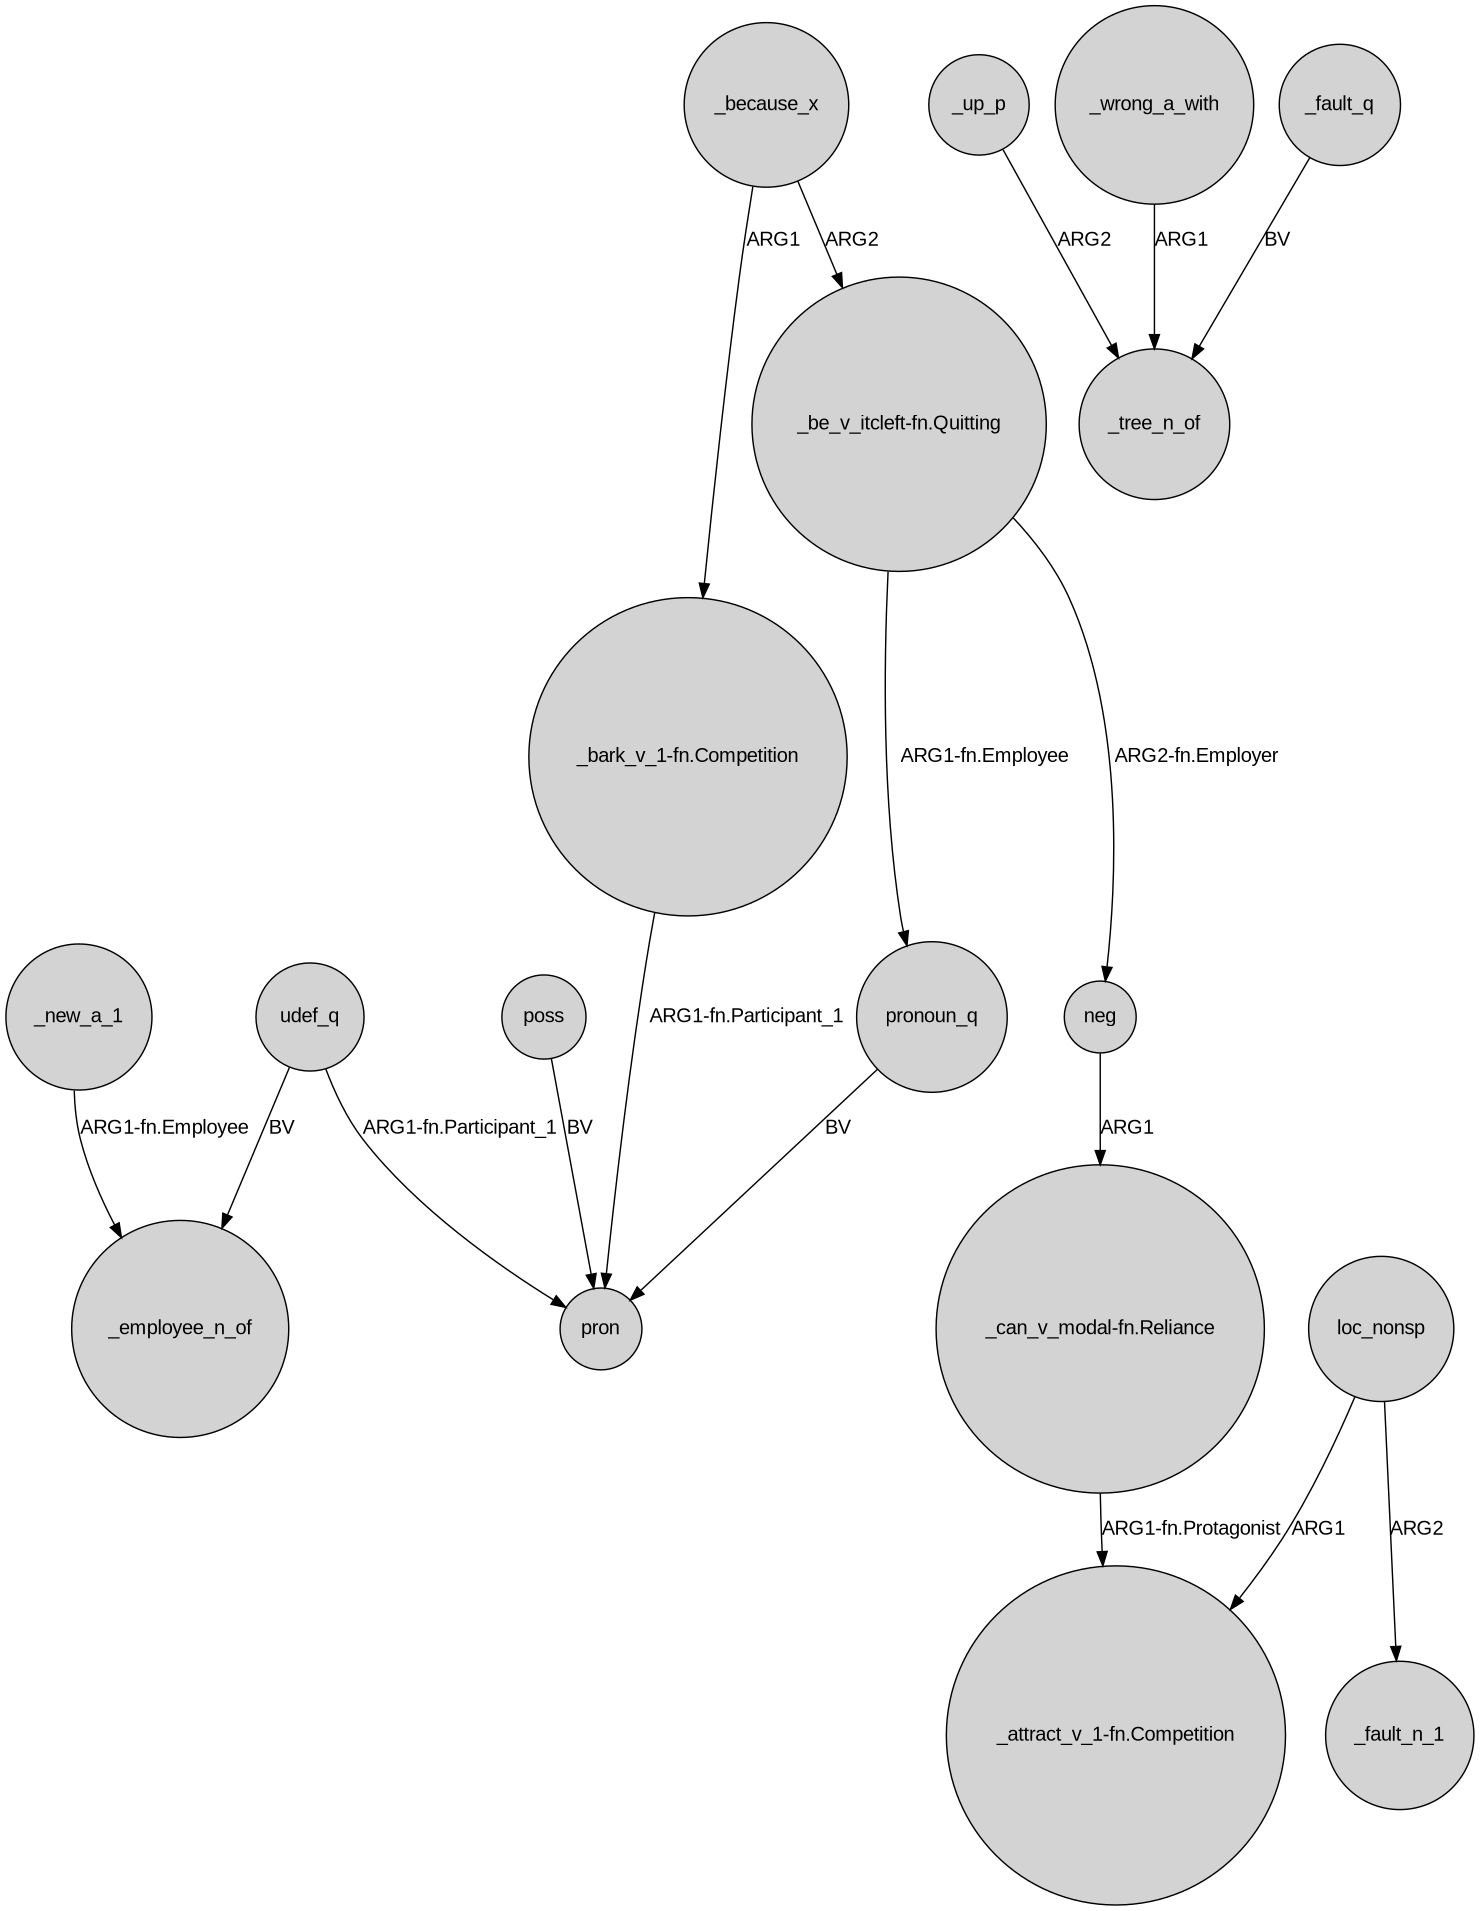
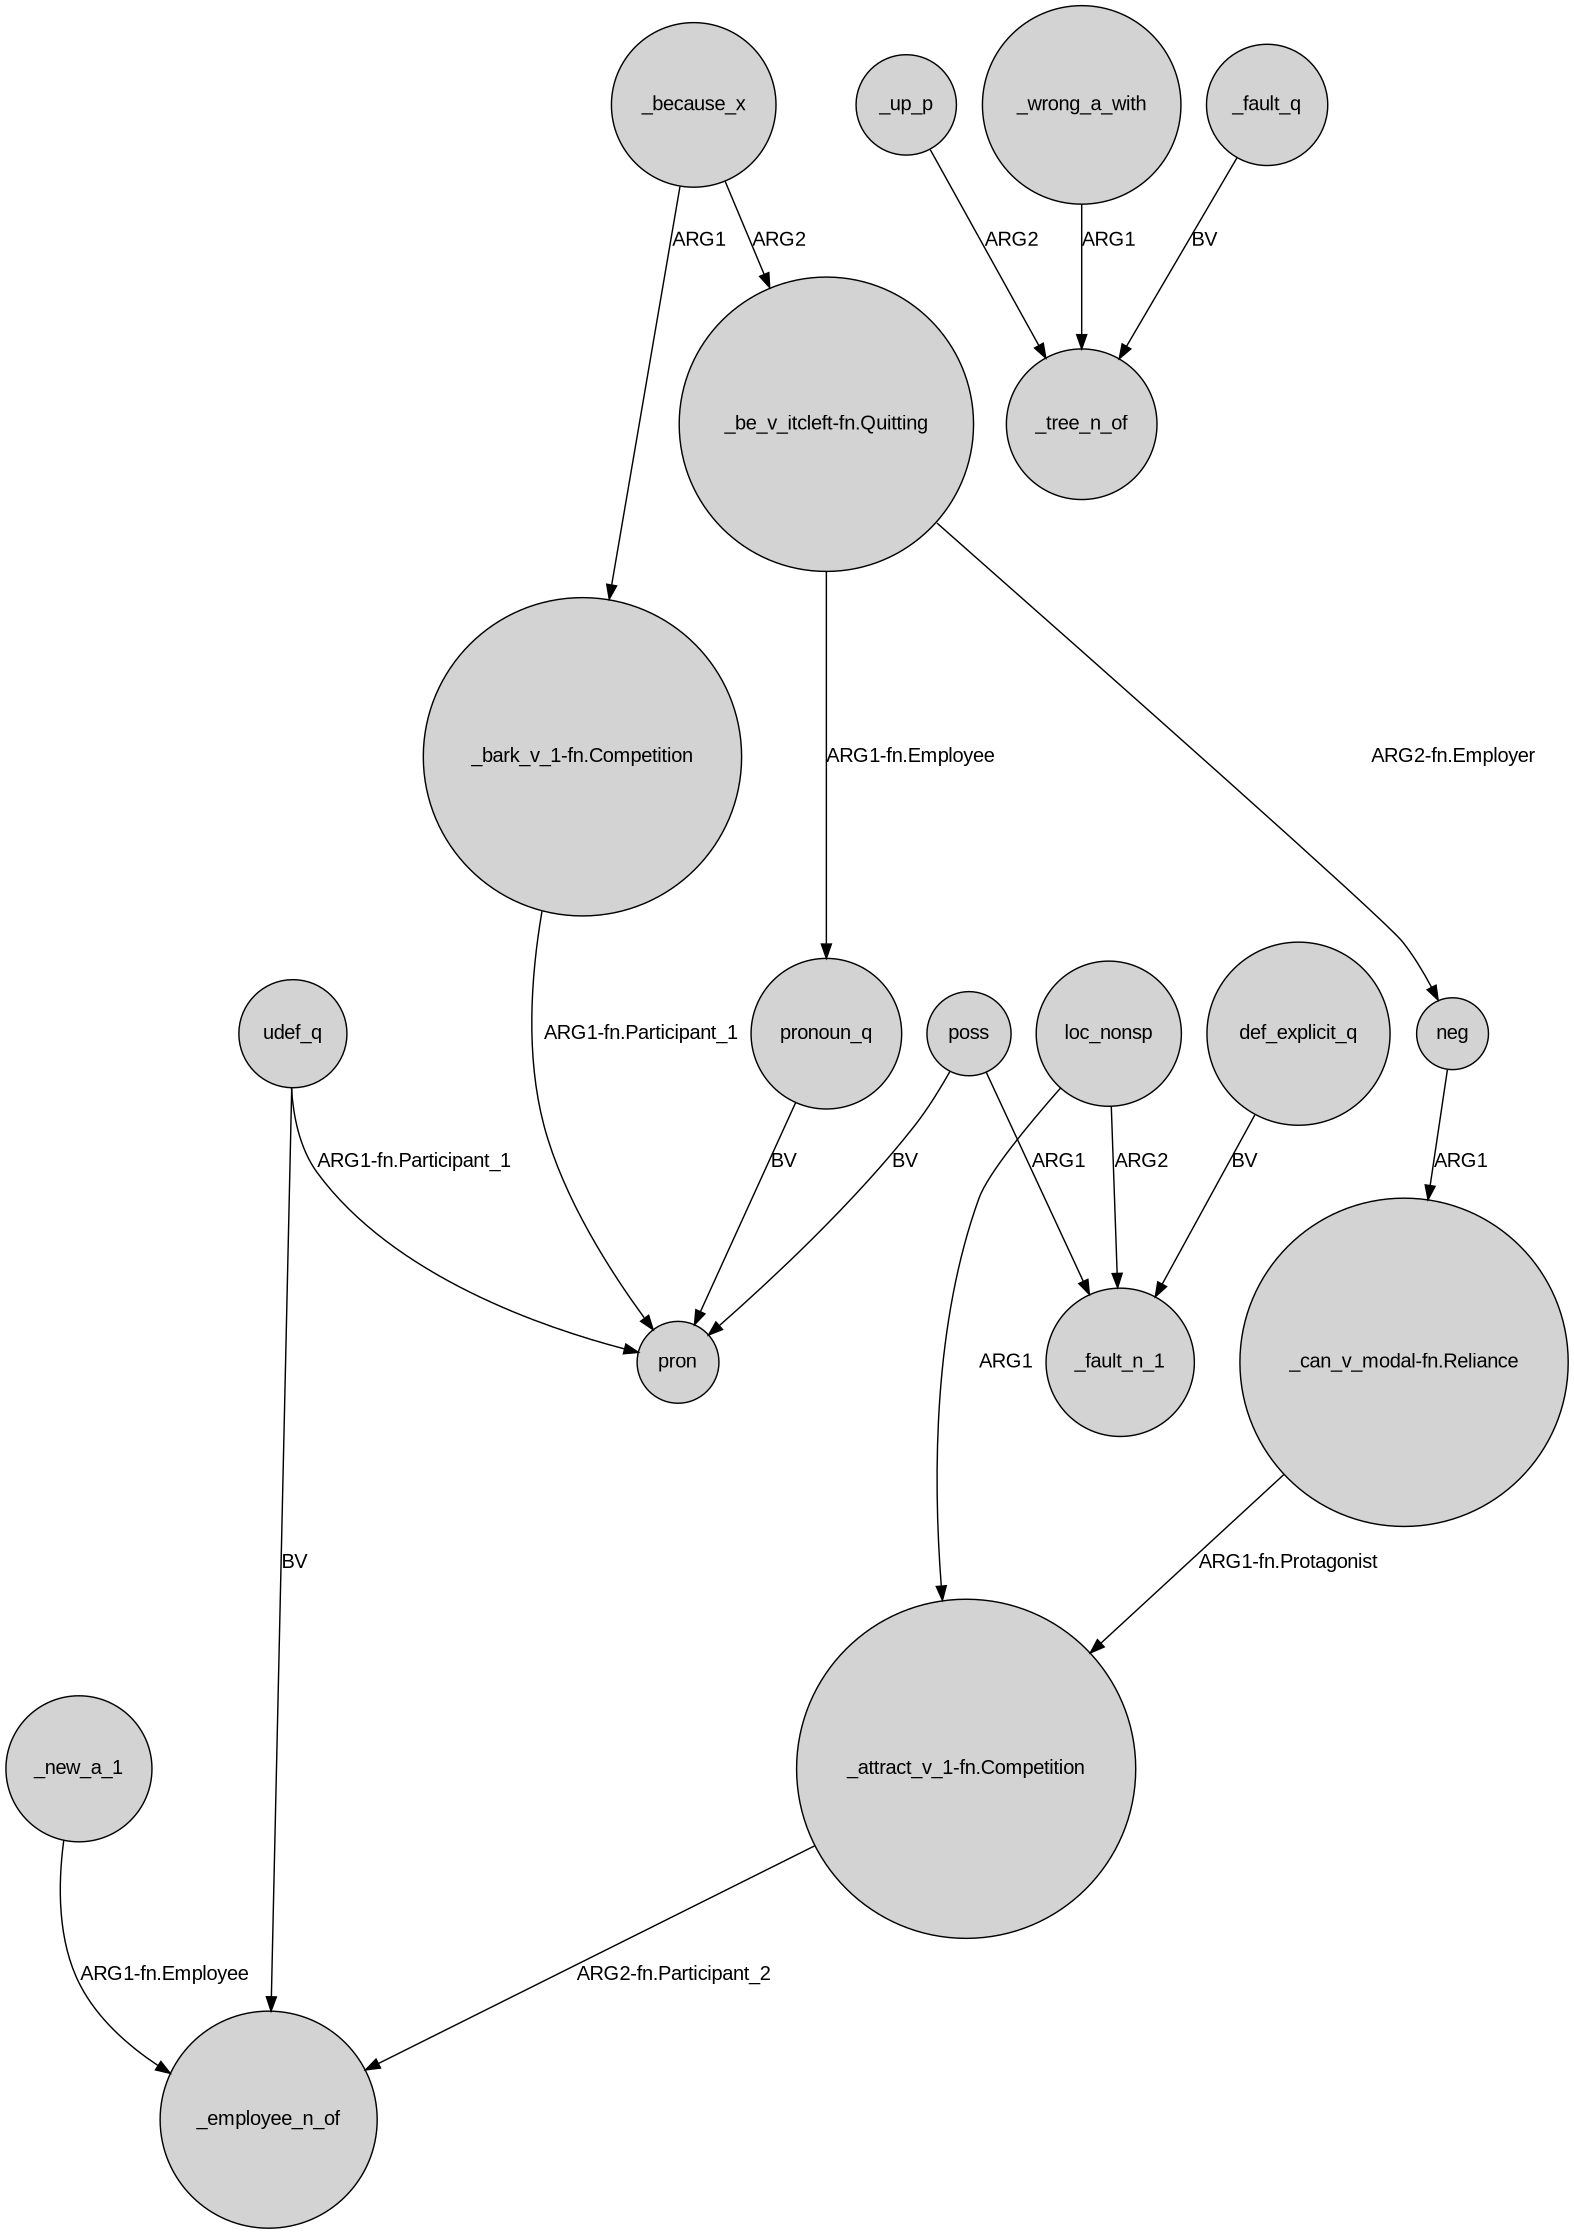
none -> (1299, 1034)
none -> (1035, 1177)
none -> (597, 1955)
